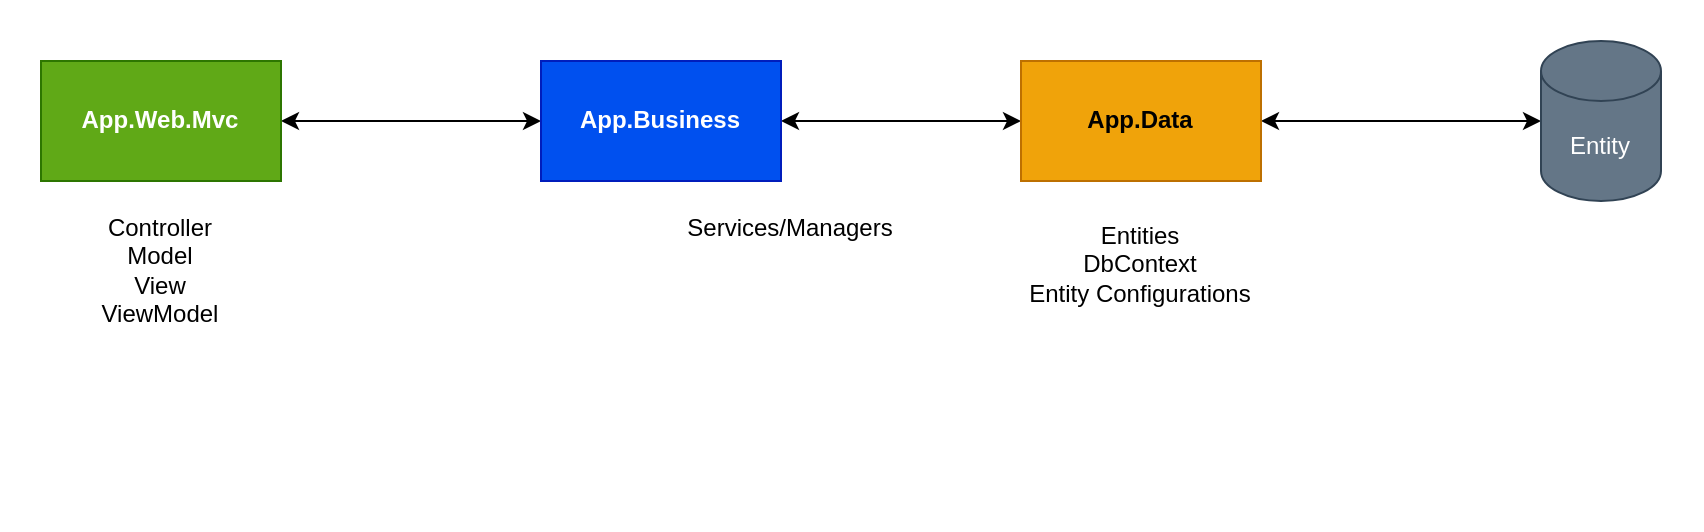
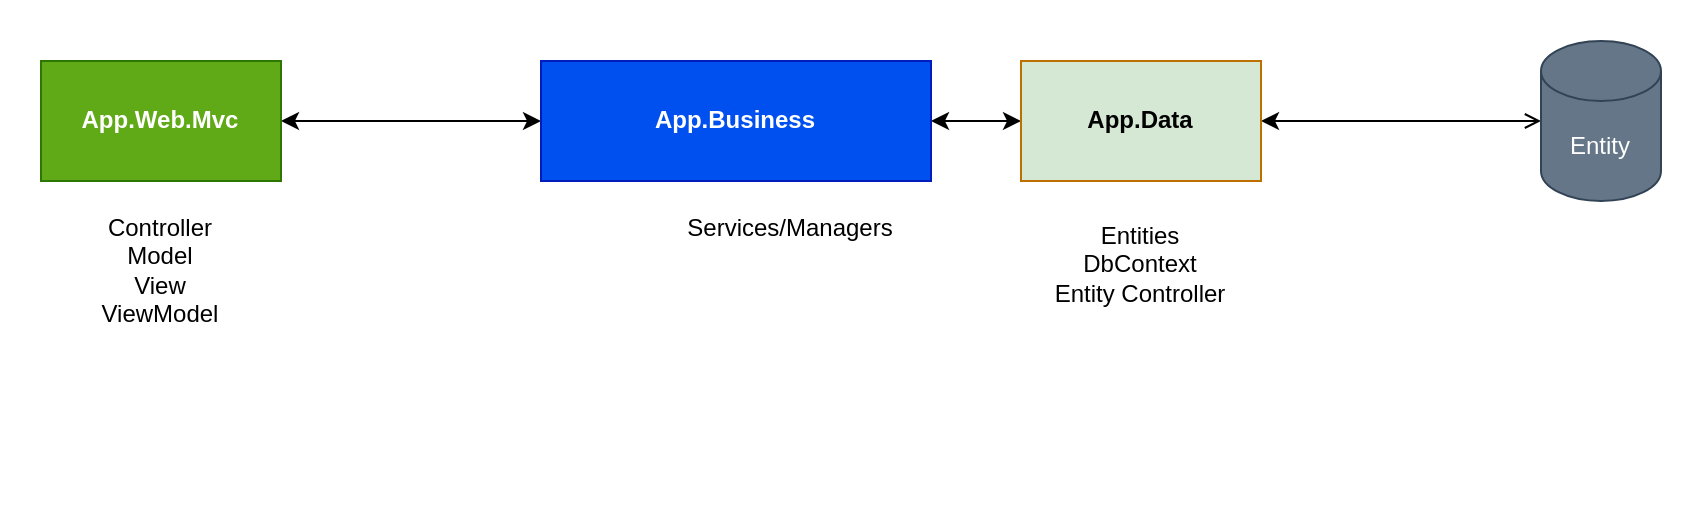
(661, 121) -> (736, 121)
(1141, 121) -> (1141, 121)
(1526, 121) -> (1528, 121)
(1141, 281) -> (1141, 266)
